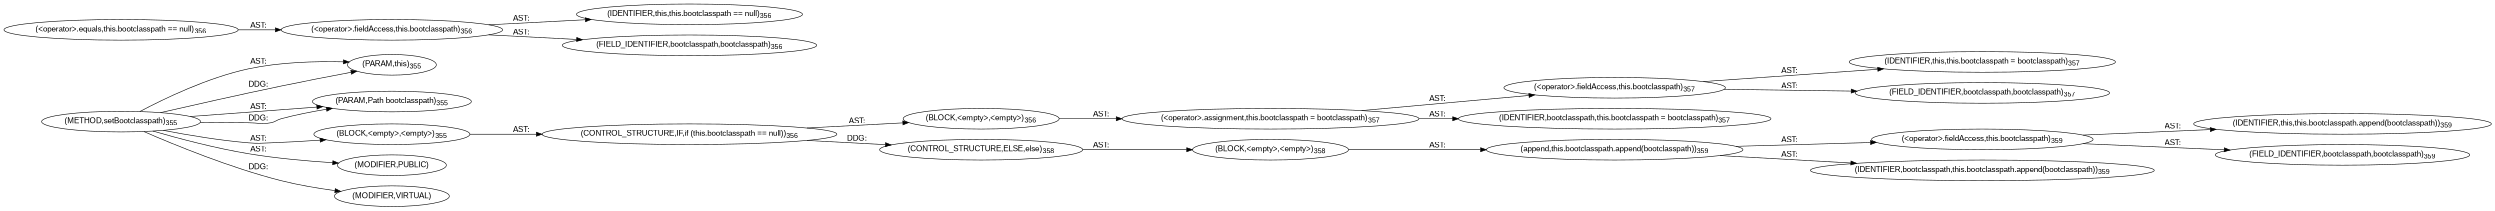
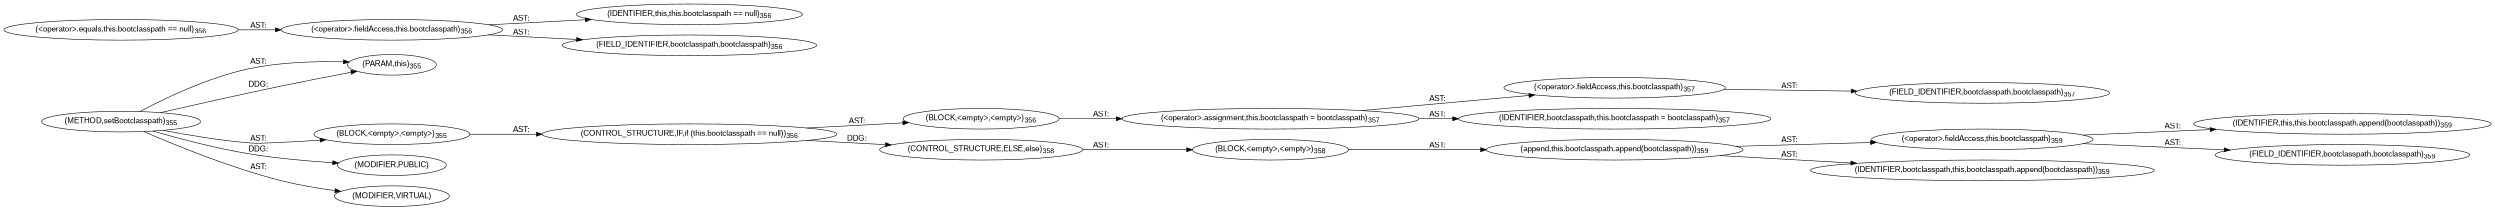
(1982, 62) -> none
(392, 102) -> none
(260, 149) -> (260, 149)
(260, 167) -> (260, 167)
